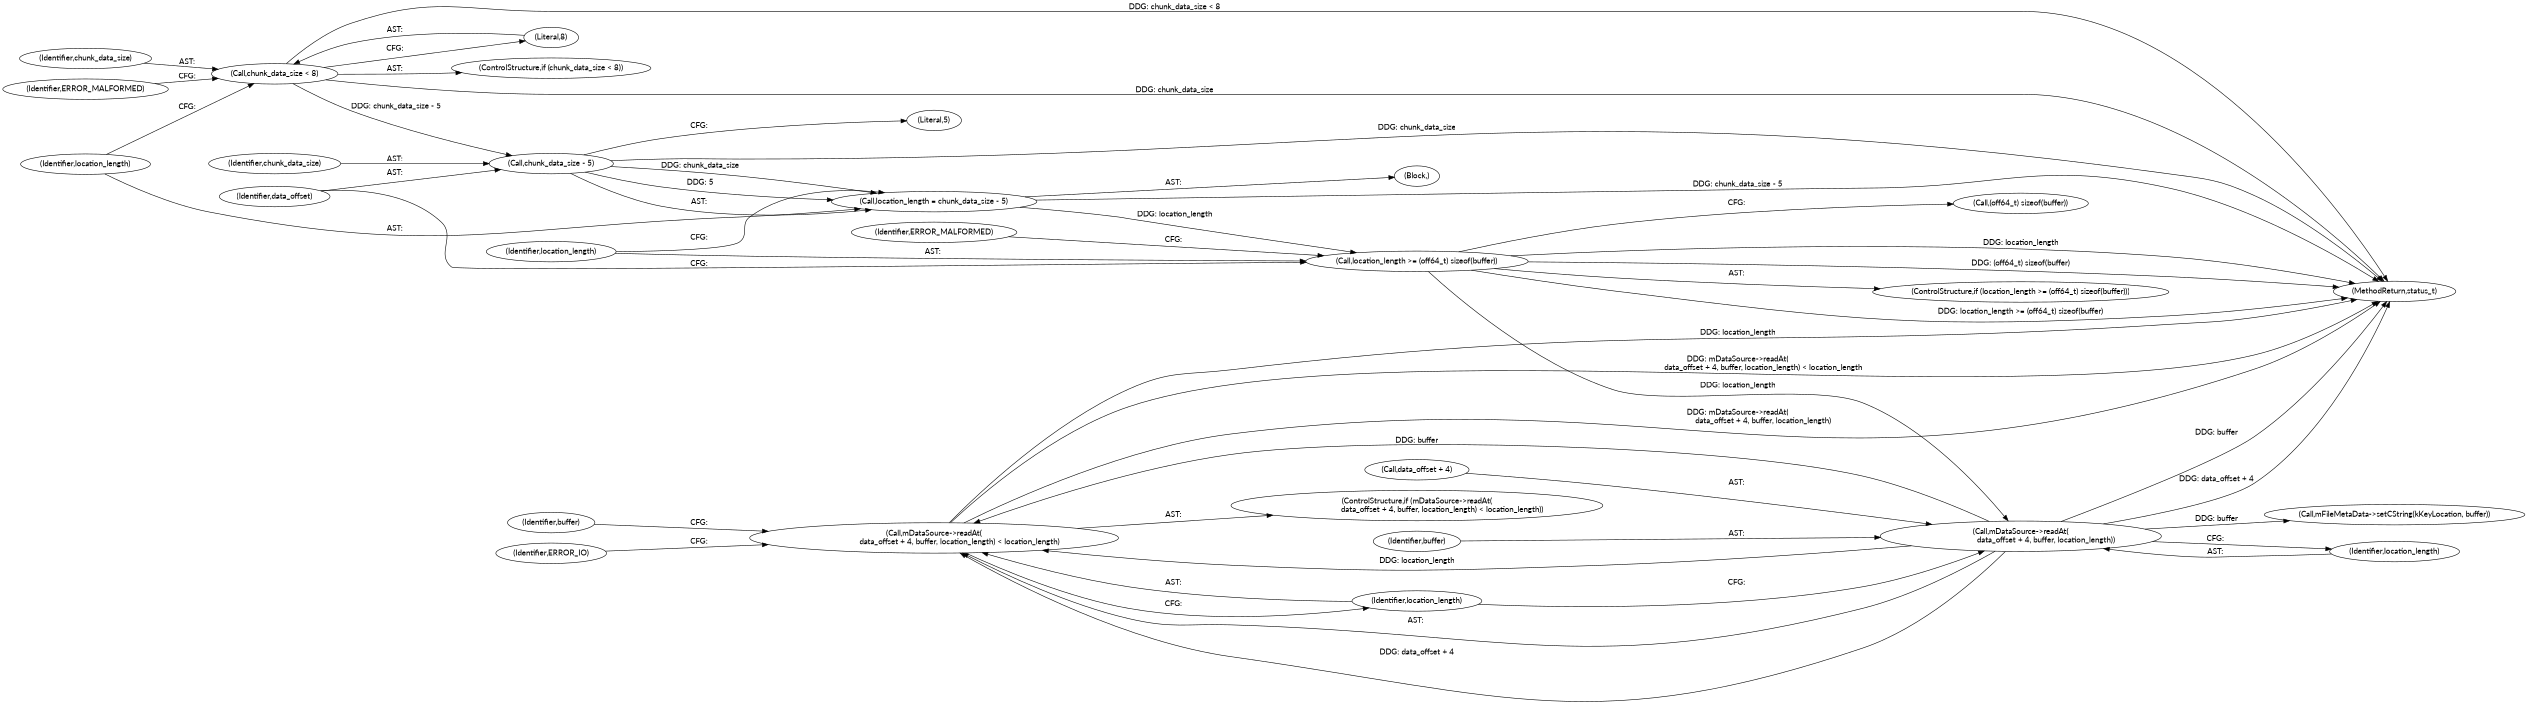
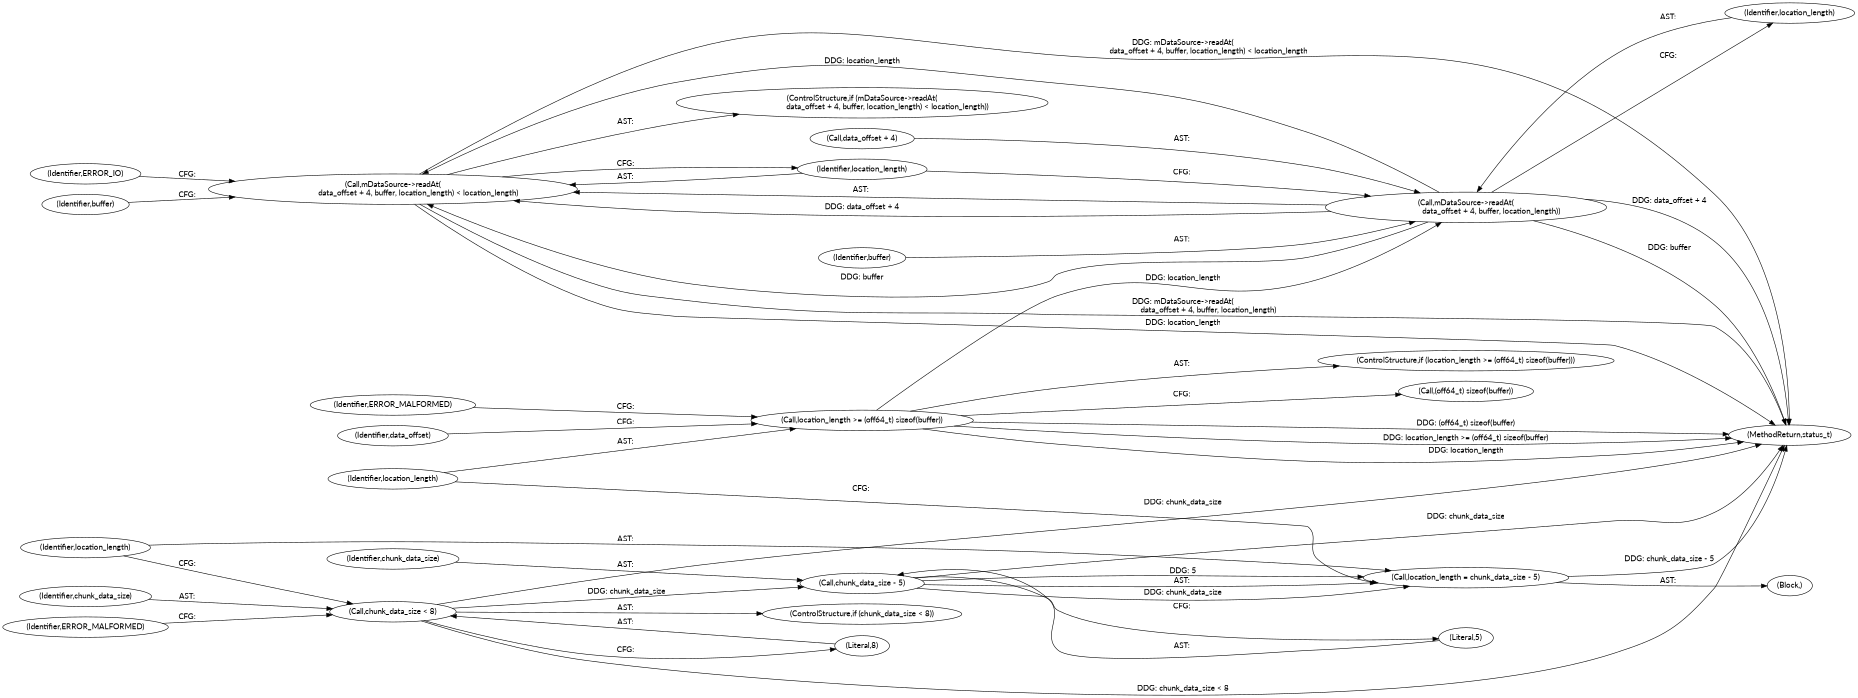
(396, 107) -> (627, 592)
(408, 181) -> (1145, 658)
(1185, 227) -> none
(2395, 515) -> none
